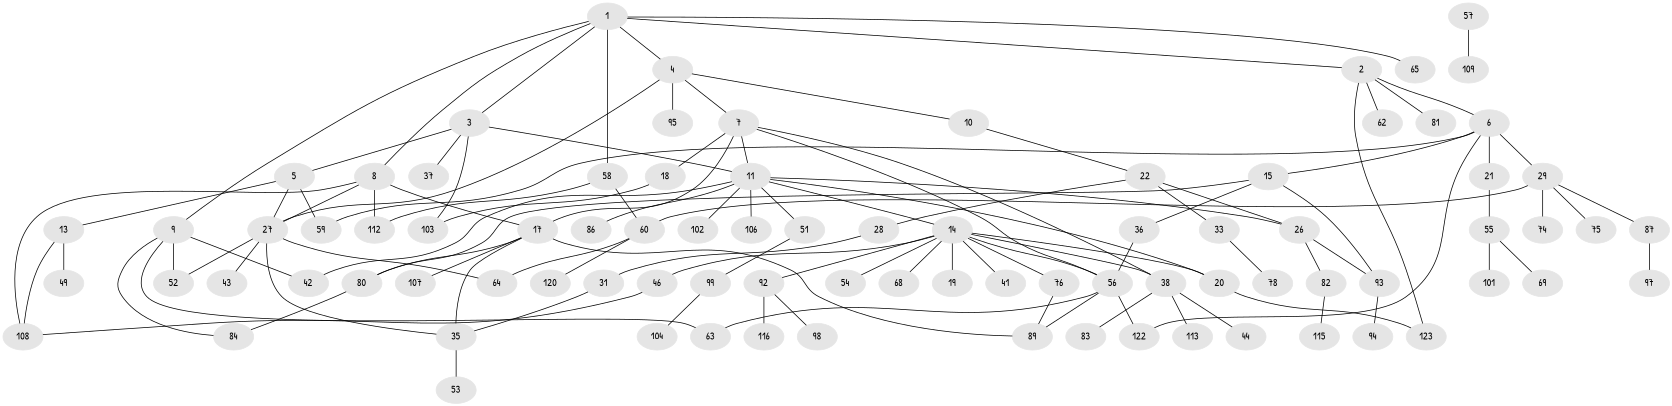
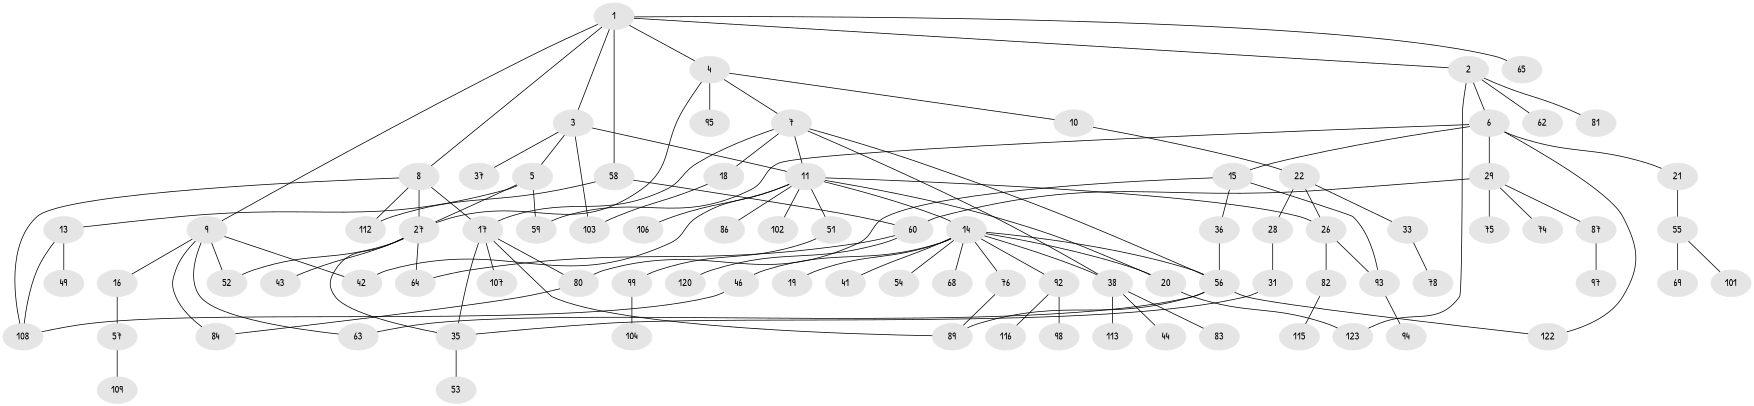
none -> (117, 283)
